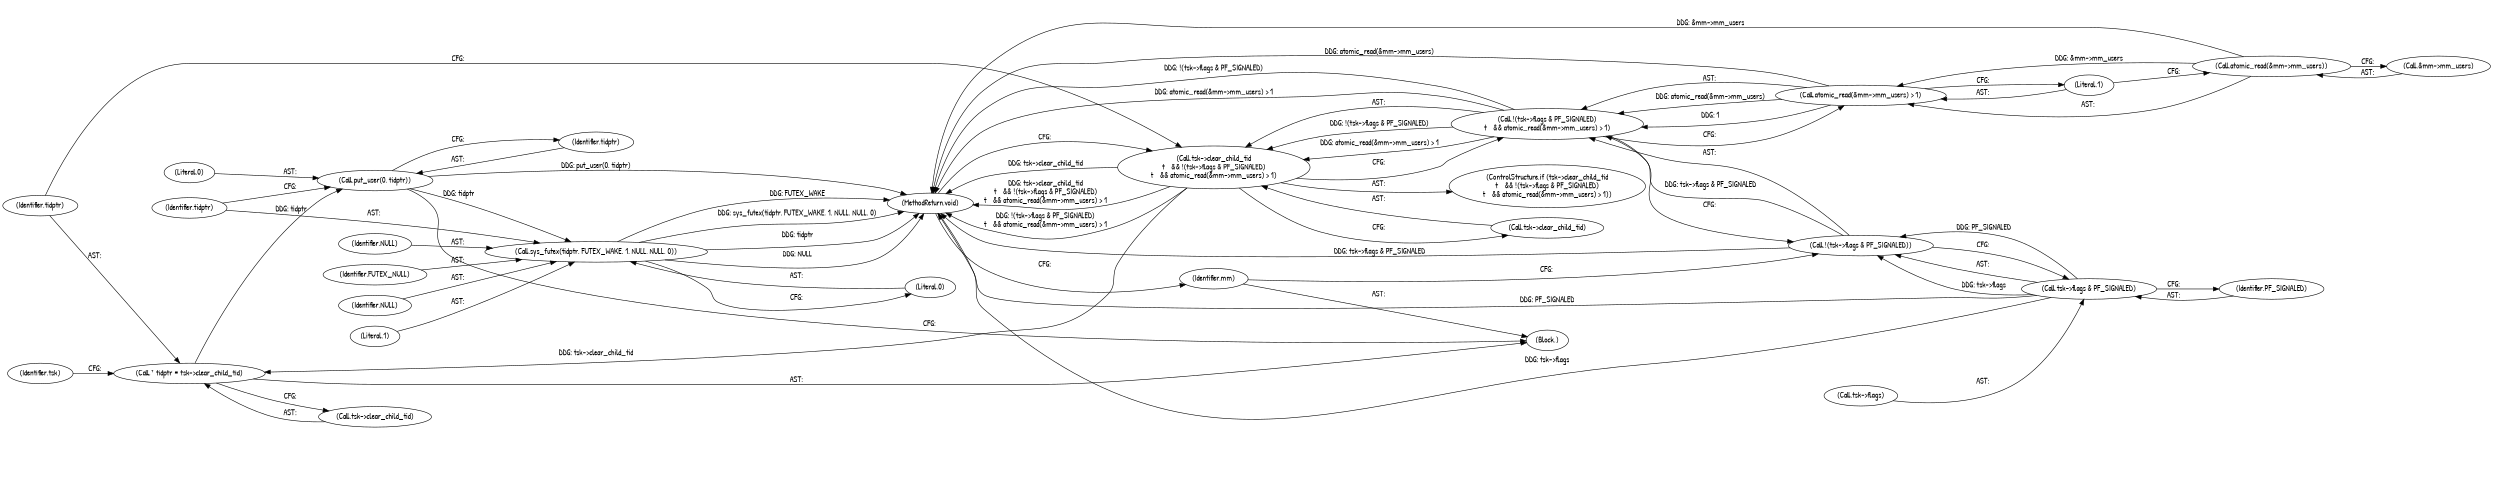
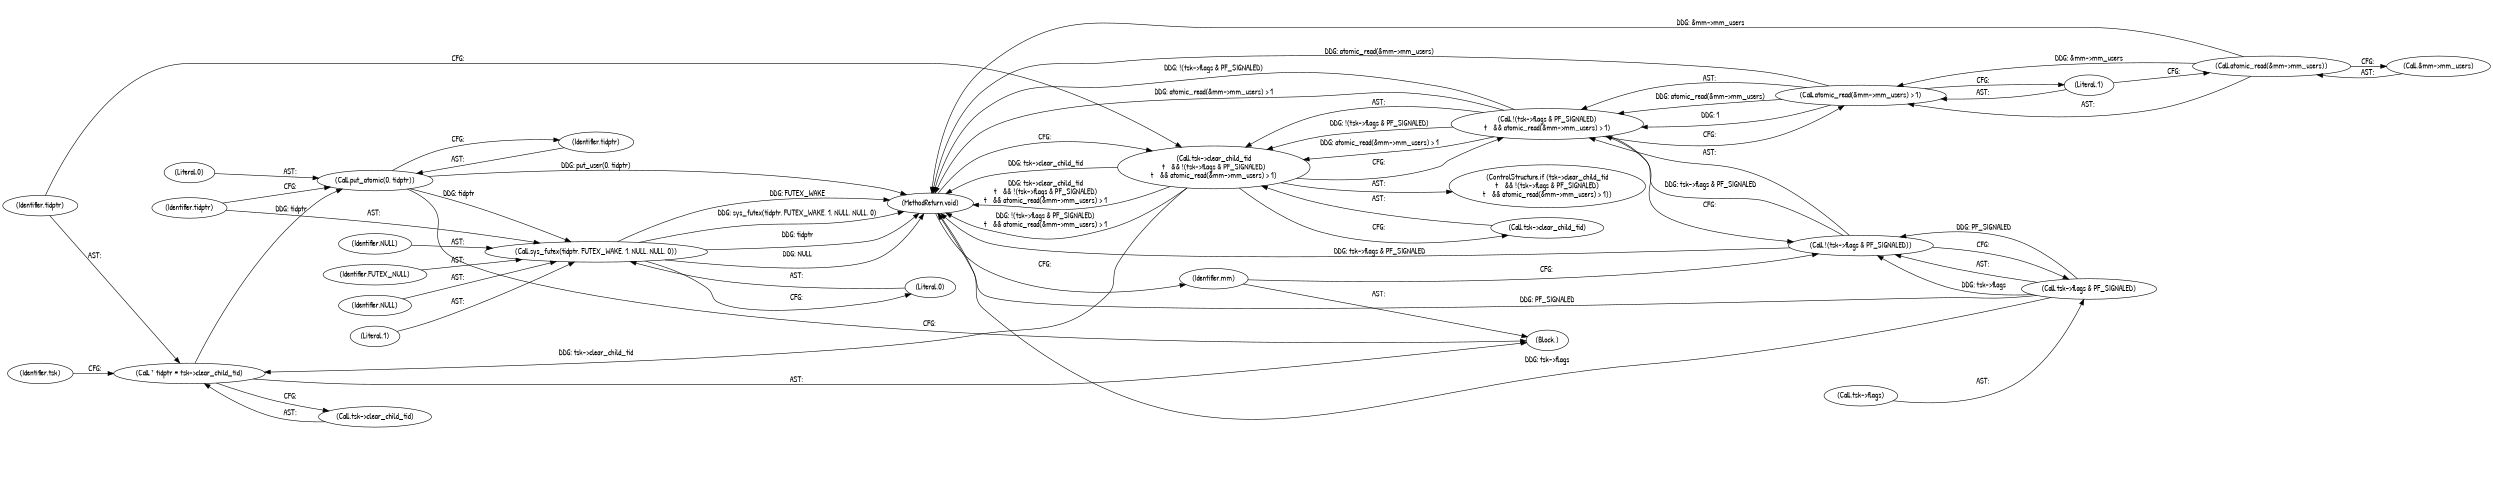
(375, 181) -> (375, 181)
(2272, 289) -> none
